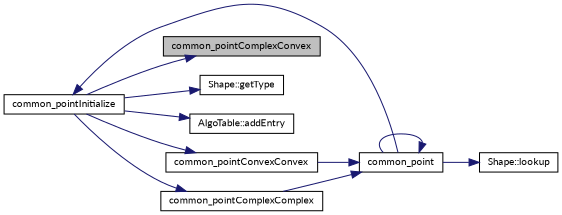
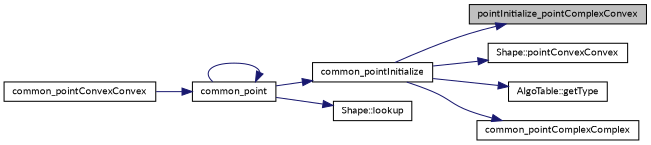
(242, 46) -> (558, 14)
(242, 85) -> (558, 53)
(242, 124) -> (558, 92)
(135, 134) -> none
(317, 183) -> none
